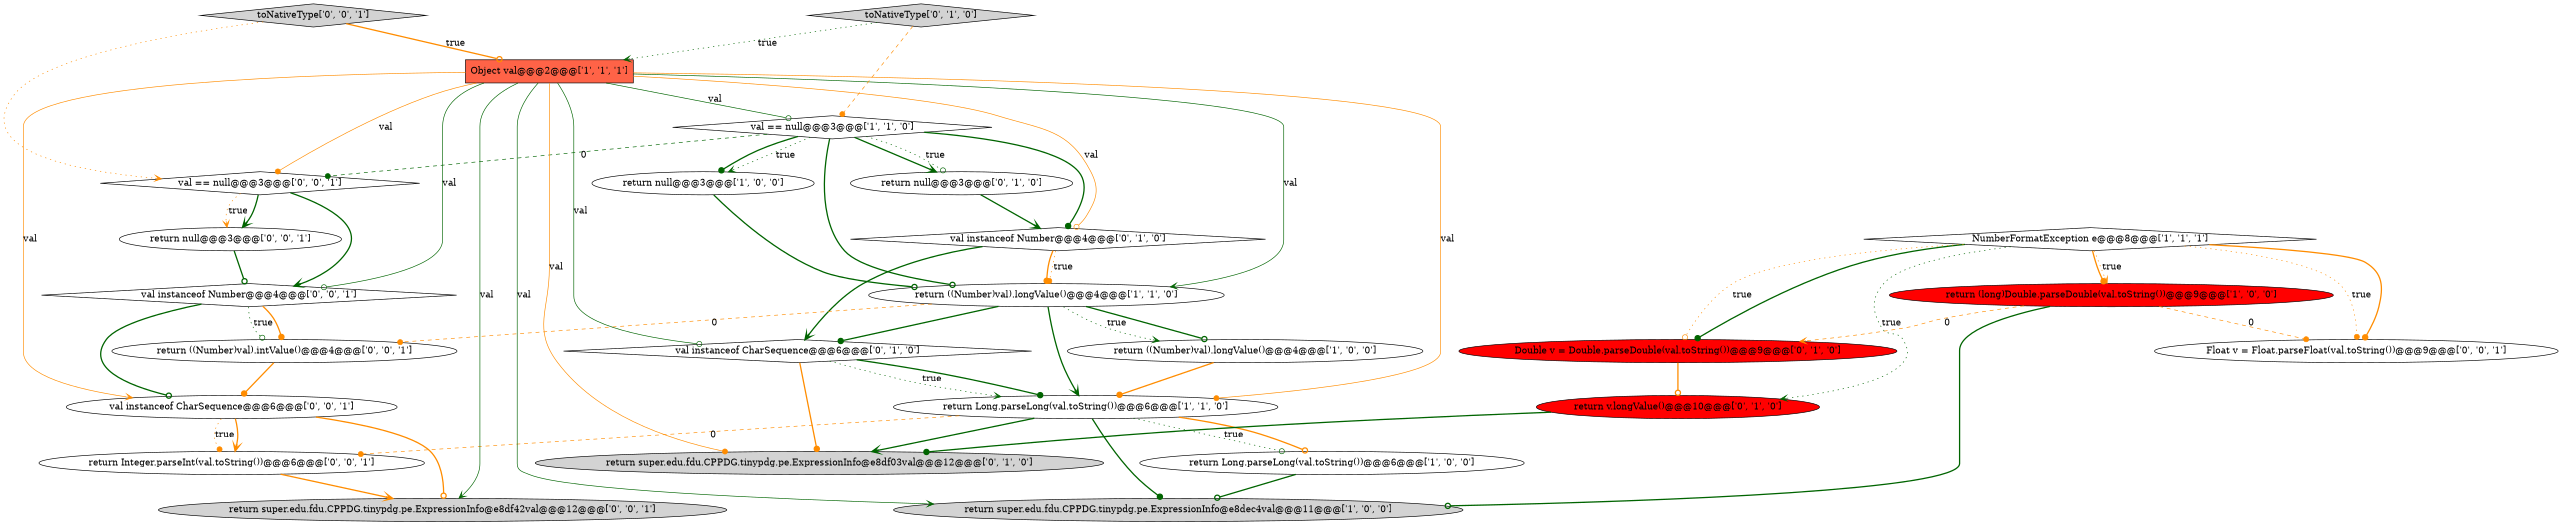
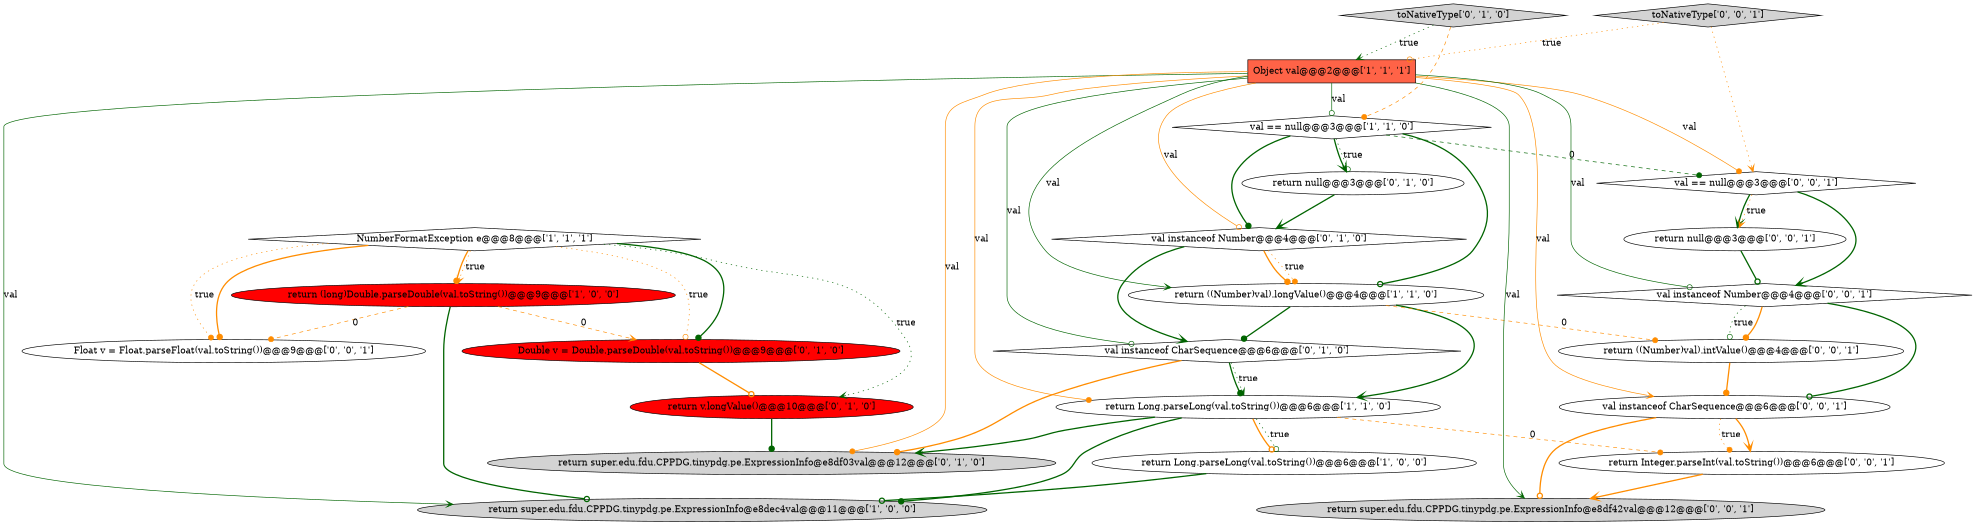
(421, 41) -> (1538, 41)
(703, 183) -> none
(1245, 351) -> none
